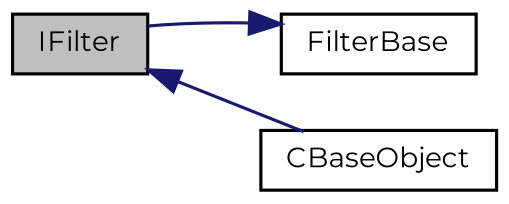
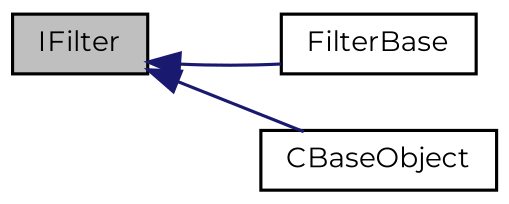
(199, 23) -> (231, 65)
